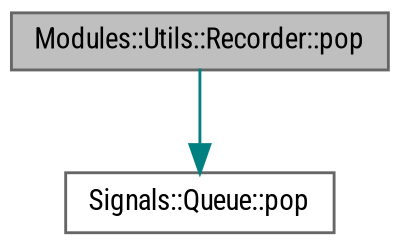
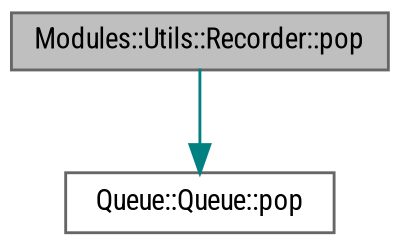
(200, 203) -> (200, 203)
